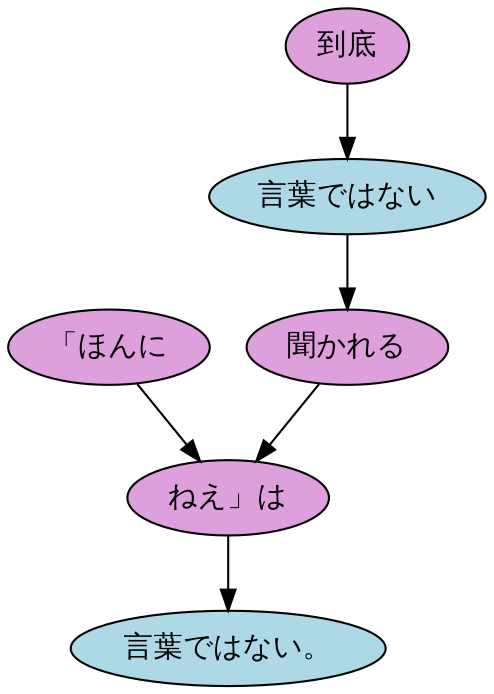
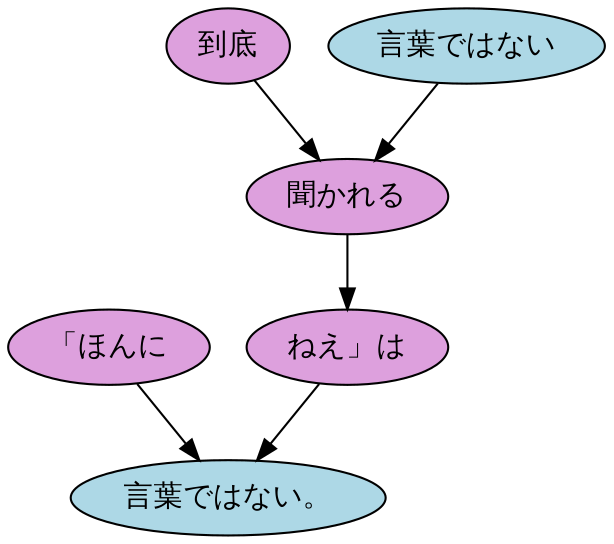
(347, 111) -> (280, 112)
(162, 414) -> (161, 414)
